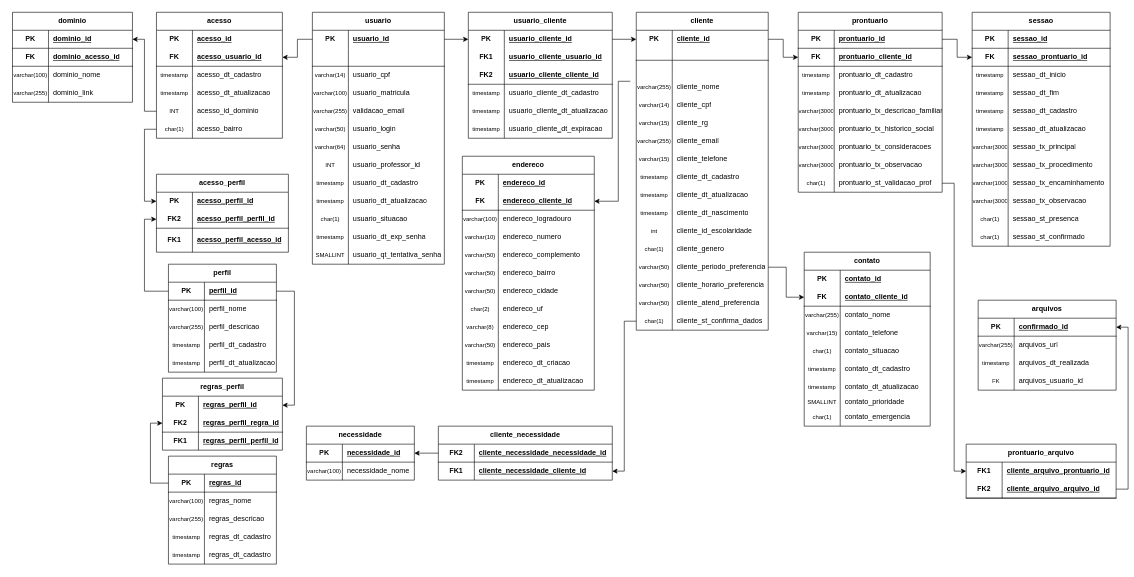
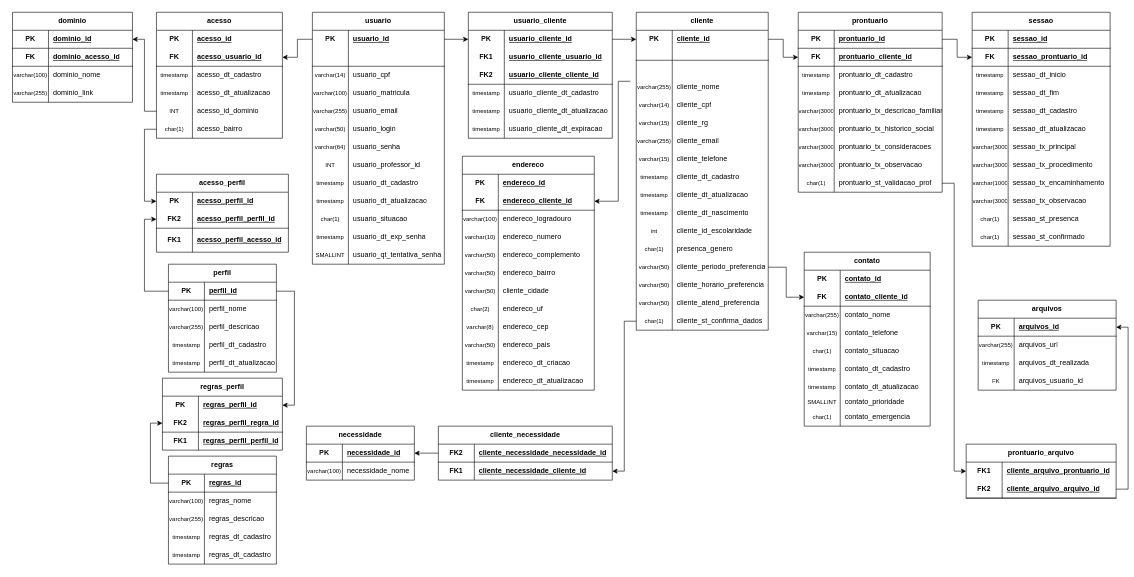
(380, 111) -> (377, 111)
(703, 249) -> (707, 249)
(532, 291) -> (529, 291)
(1043, 327) -> (1039, 327)
